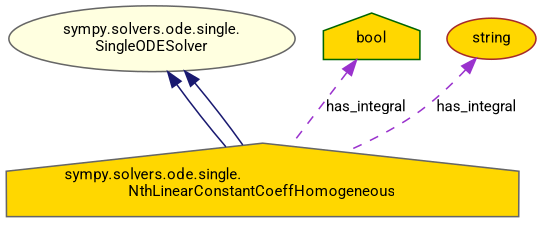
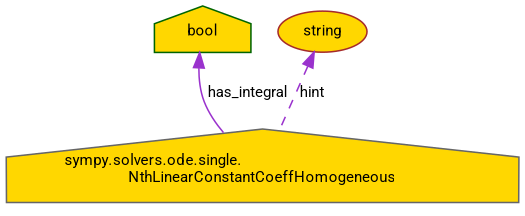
(152, 39) -> none
(475, 107) -> (311, 93)
(319, 109) -> (205, 103)
